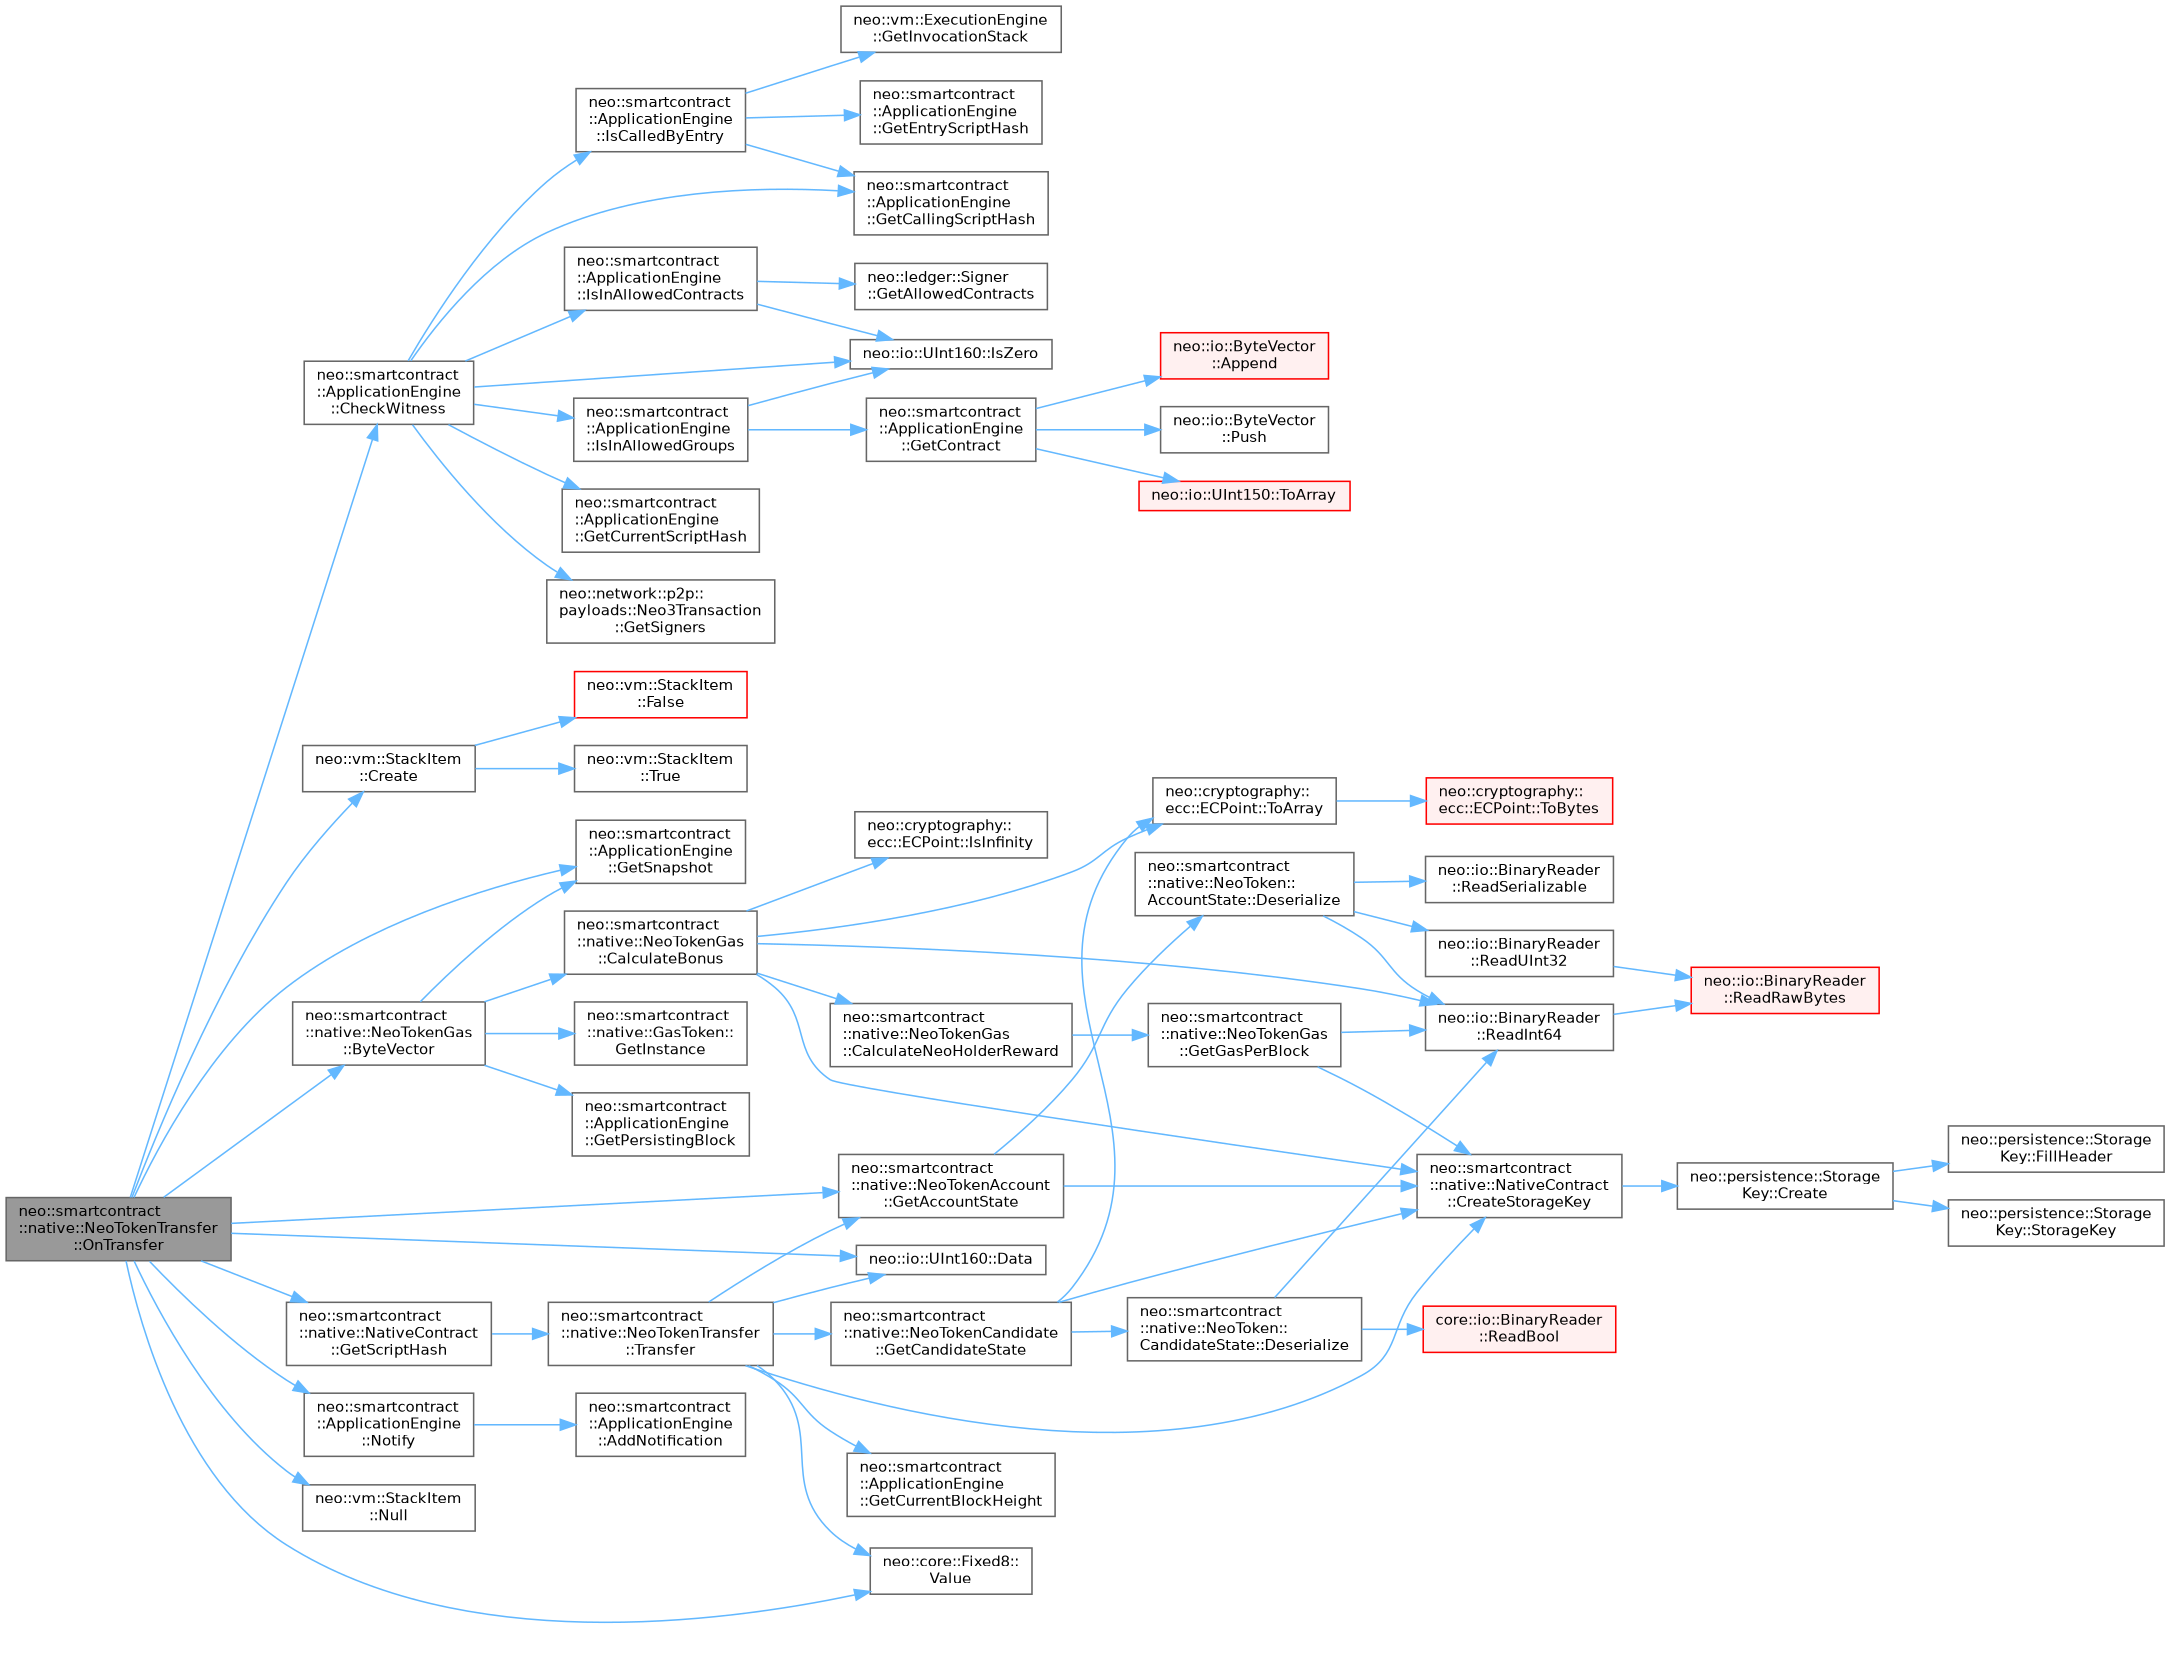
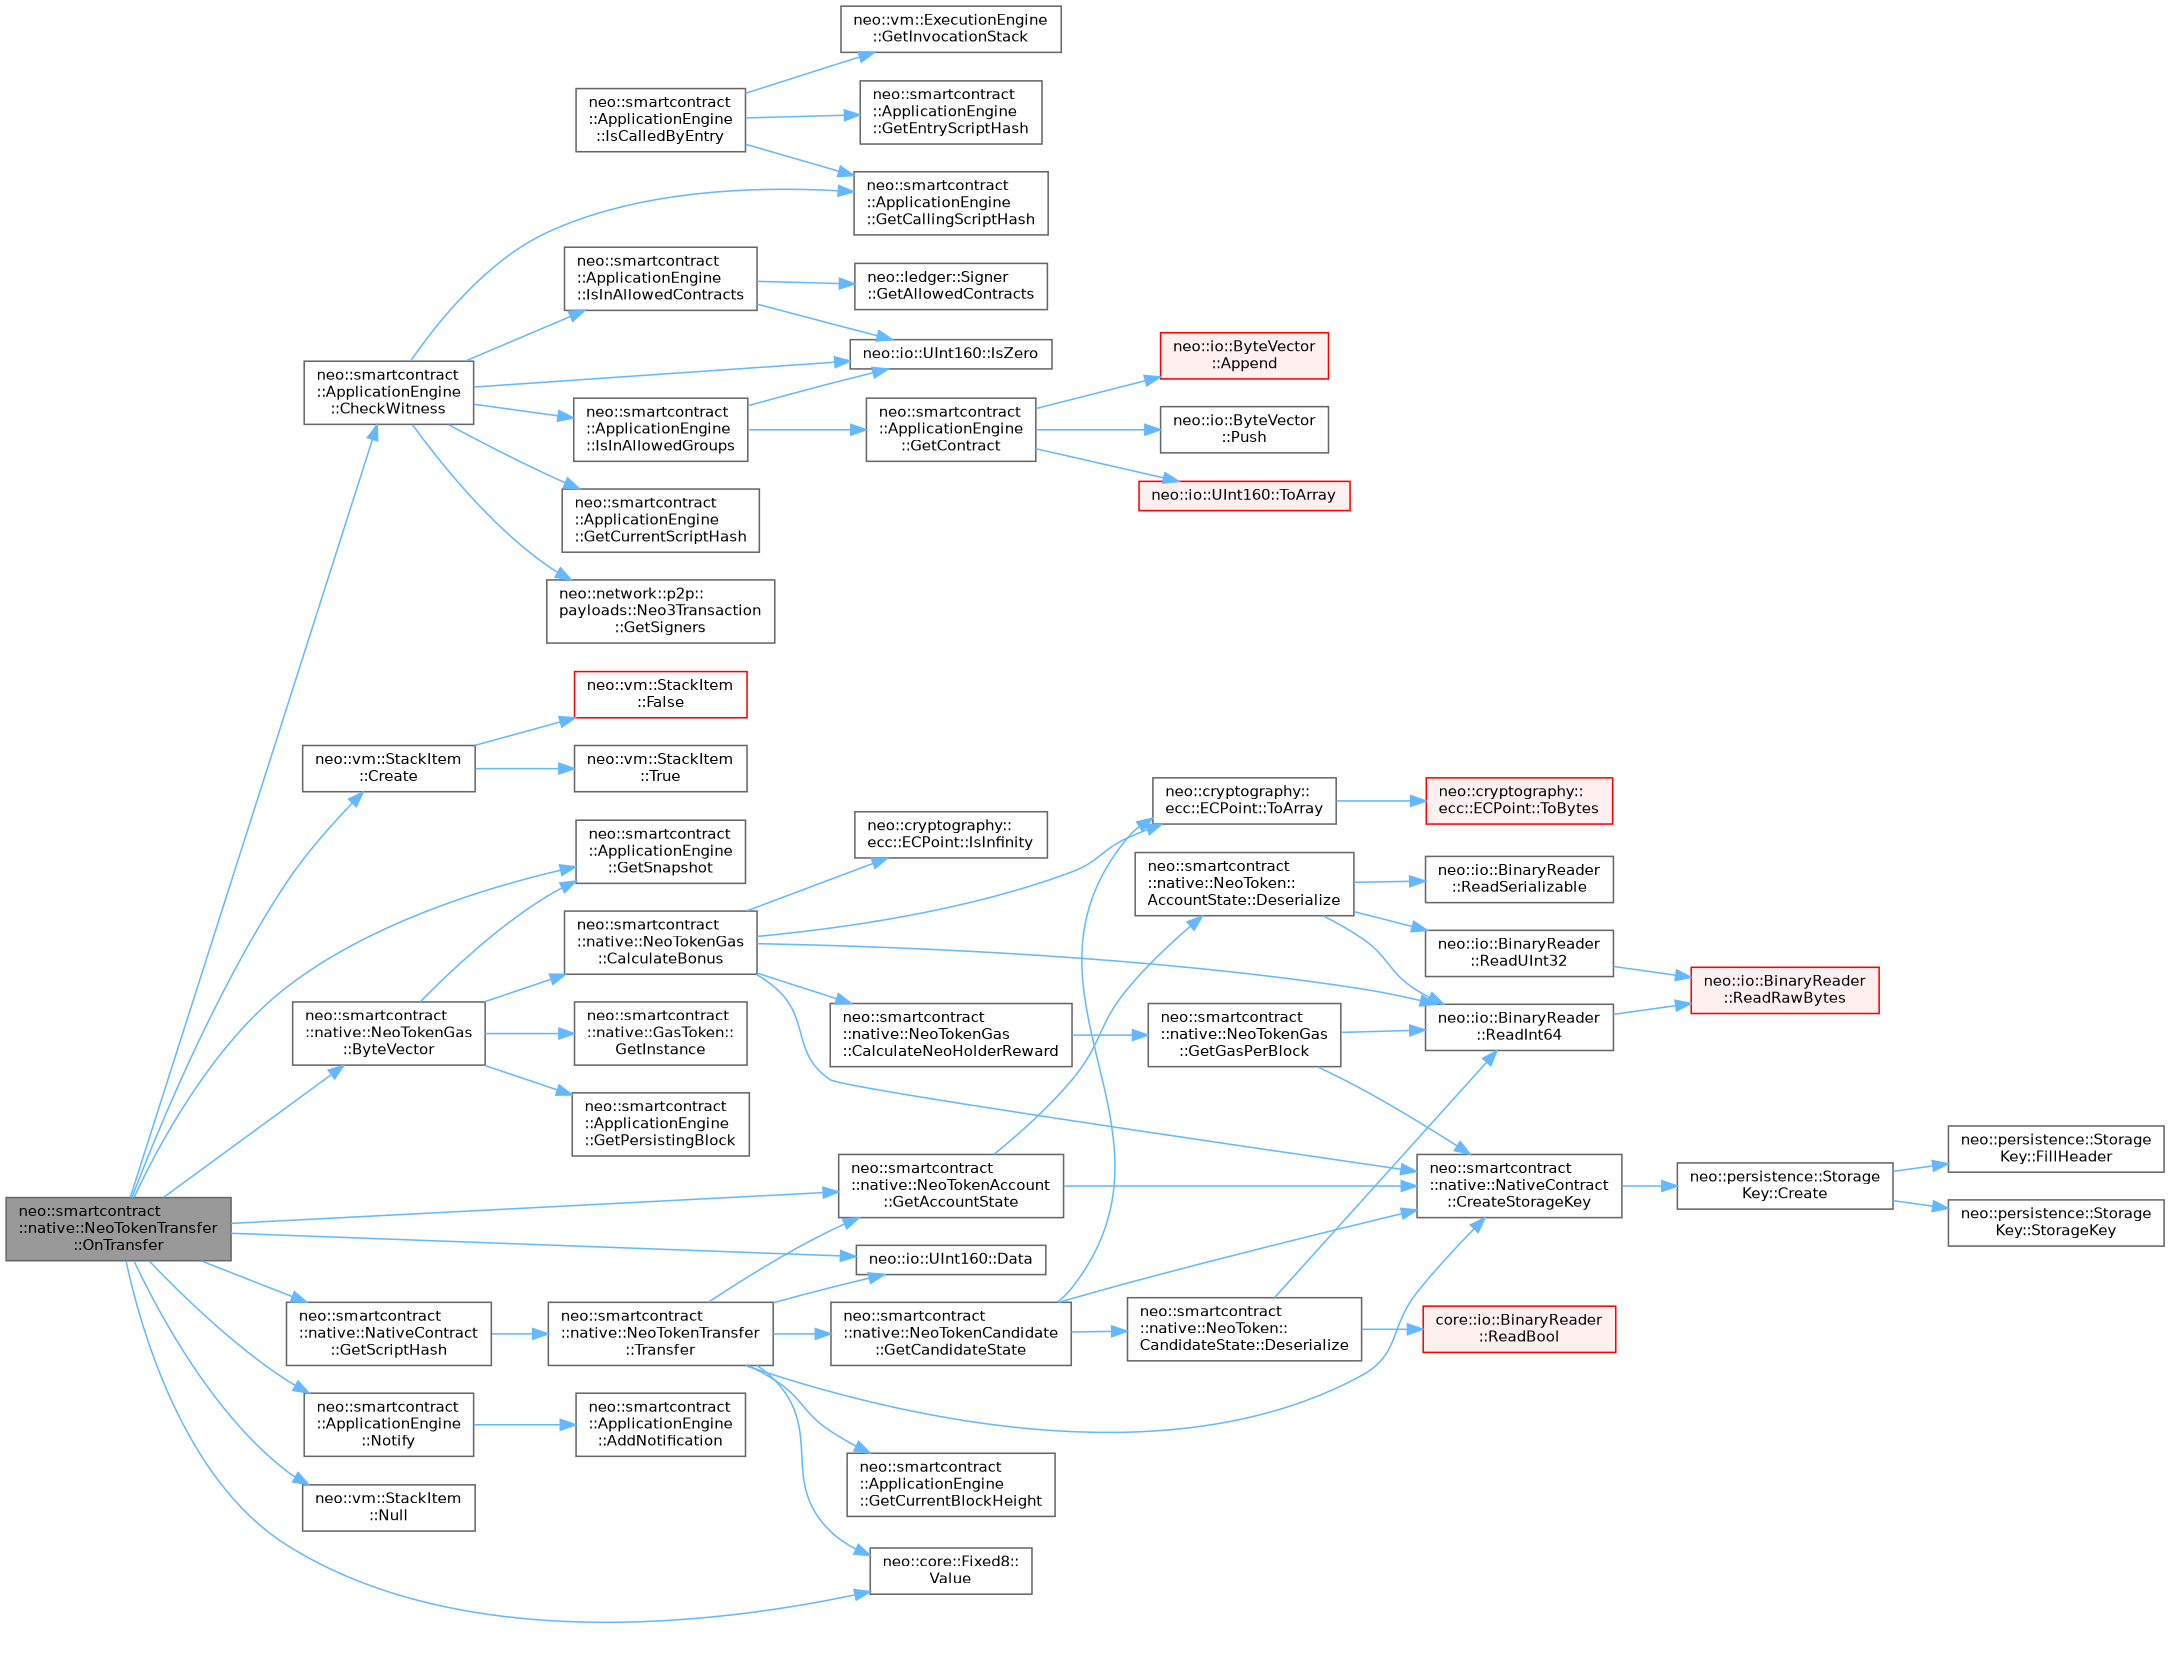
(482, 251) -> none
(1245, 496) -> (1245, 496)
